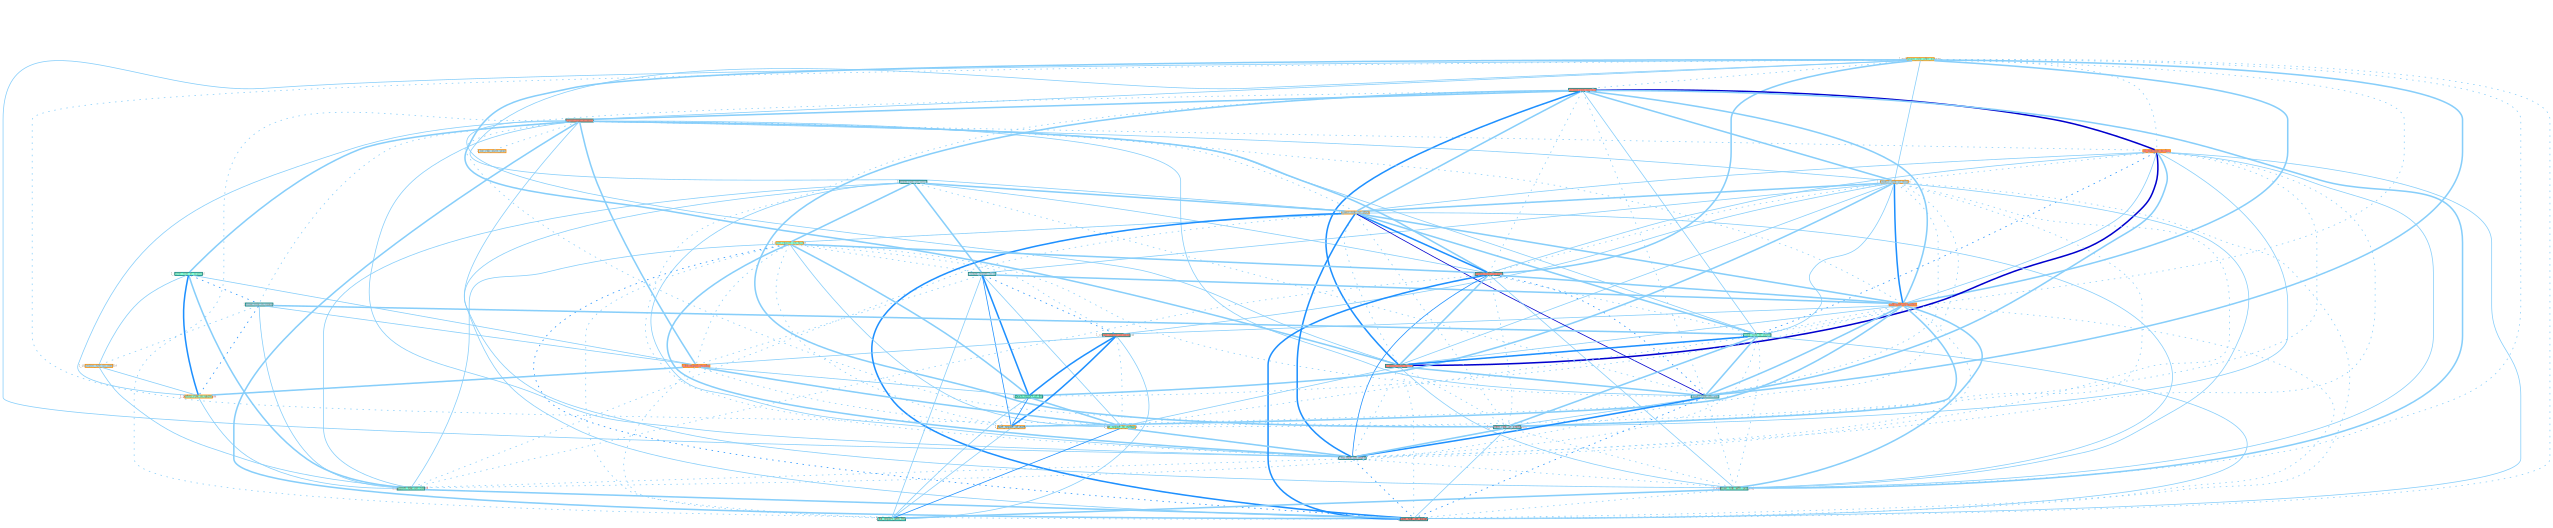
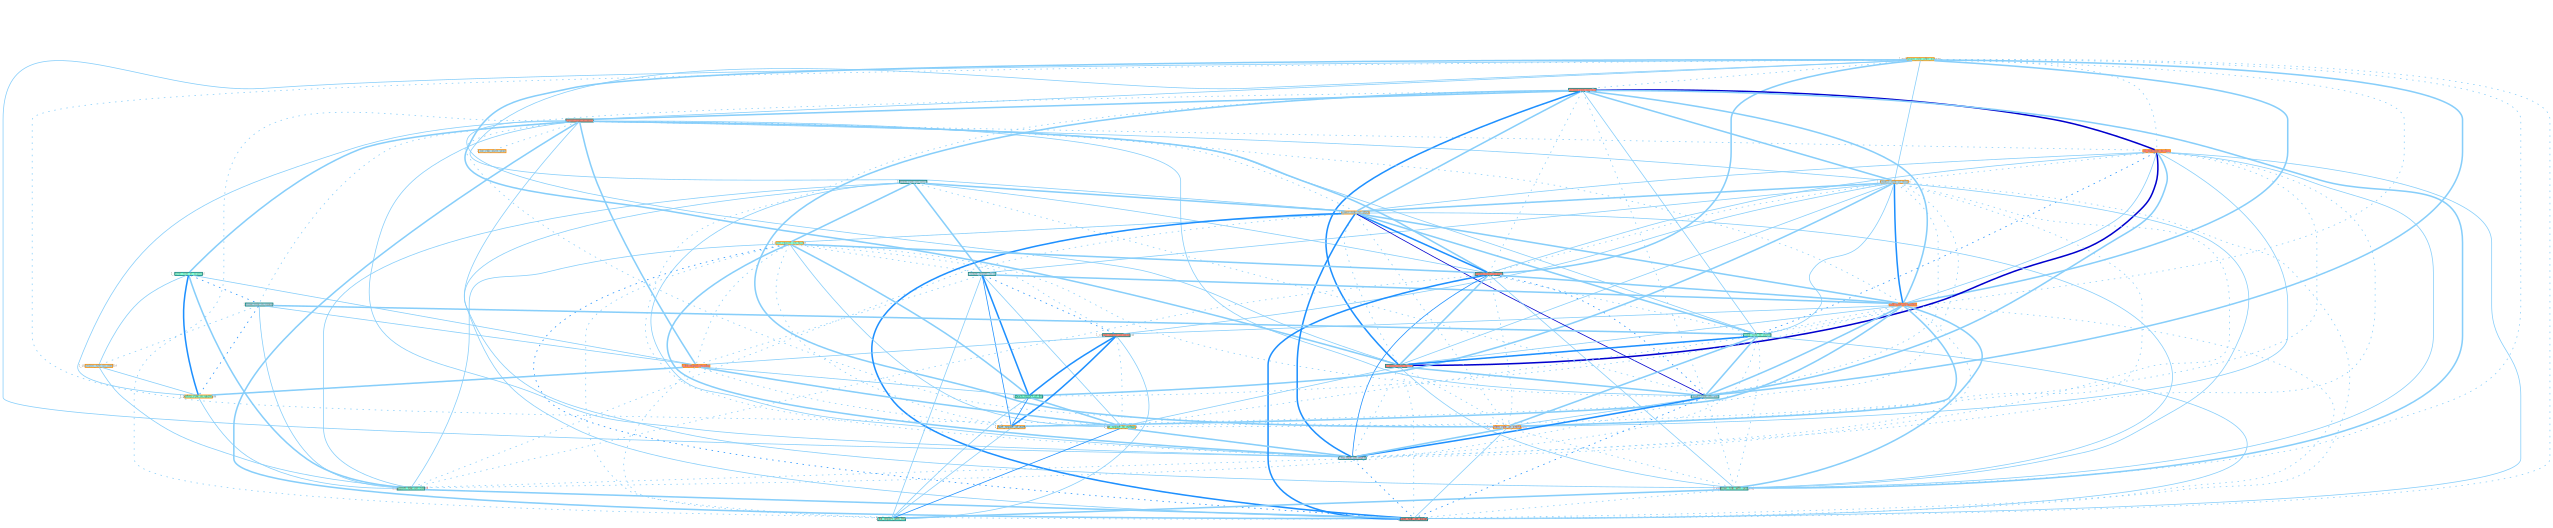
(199, 397) -> (199, 397)
(1507, 427) -> (1507, 427)
(1543, 473) -> none
